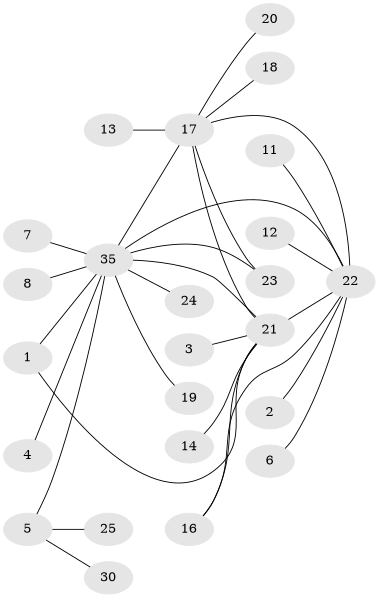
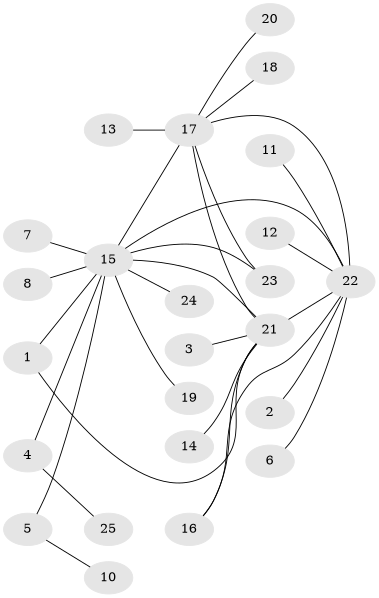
(109, 260) -> (109, 260)
(68, 529) -> (68, 493)
(109, 578) -> (109, 578)
